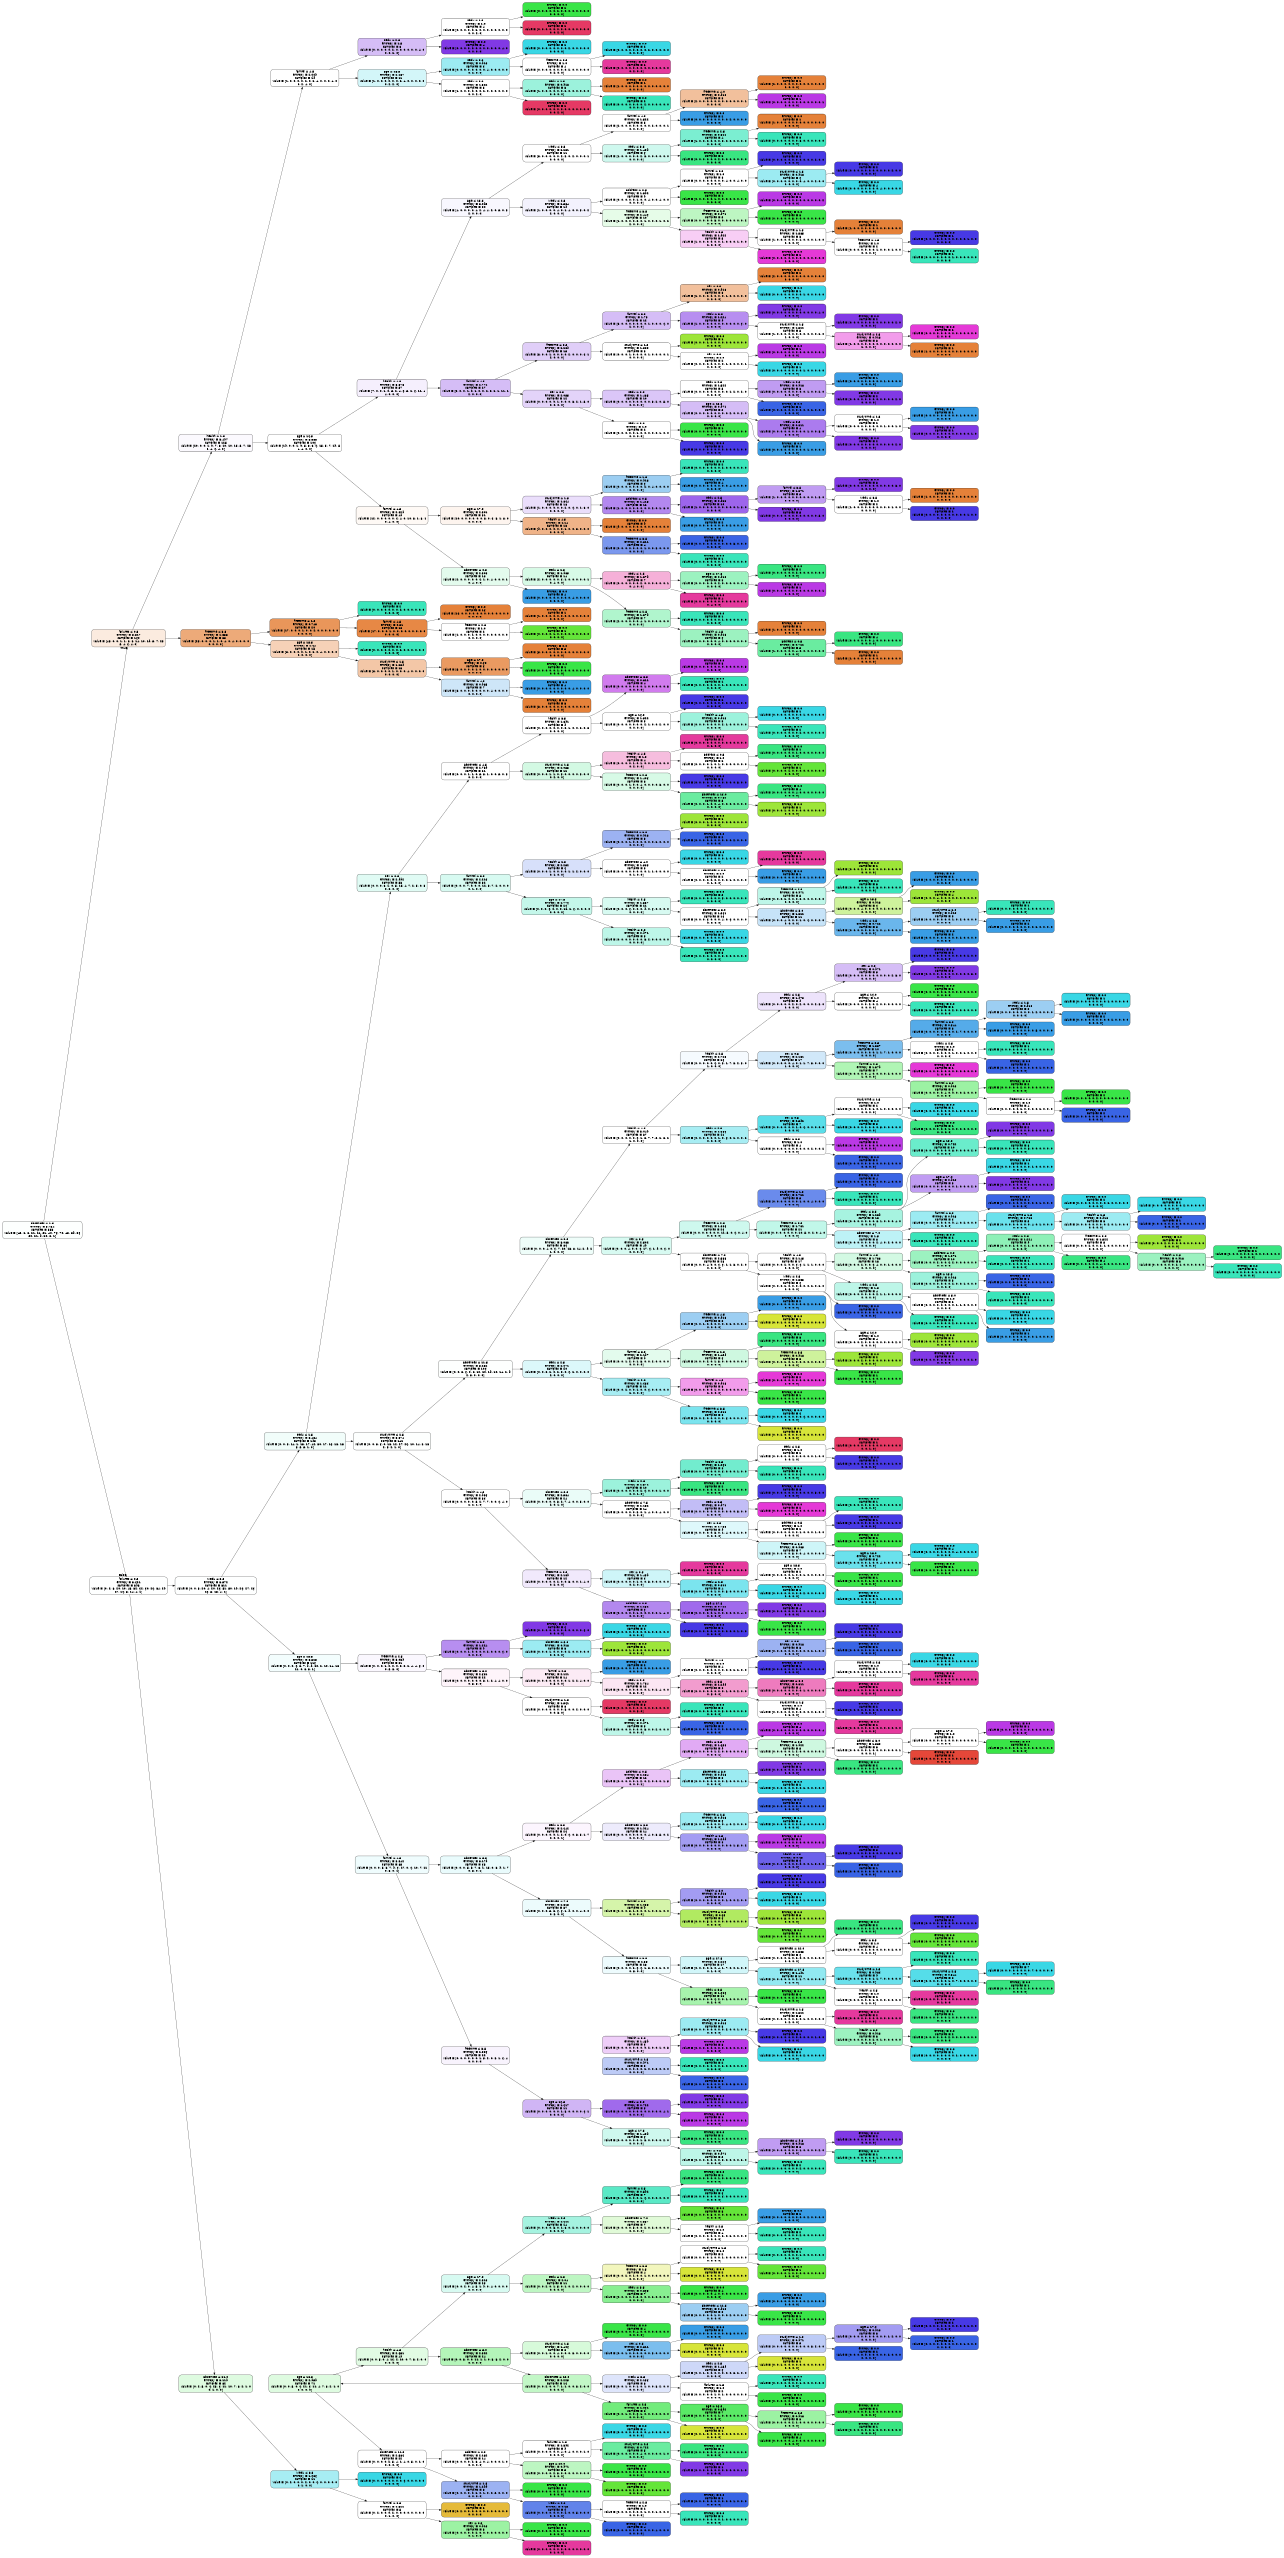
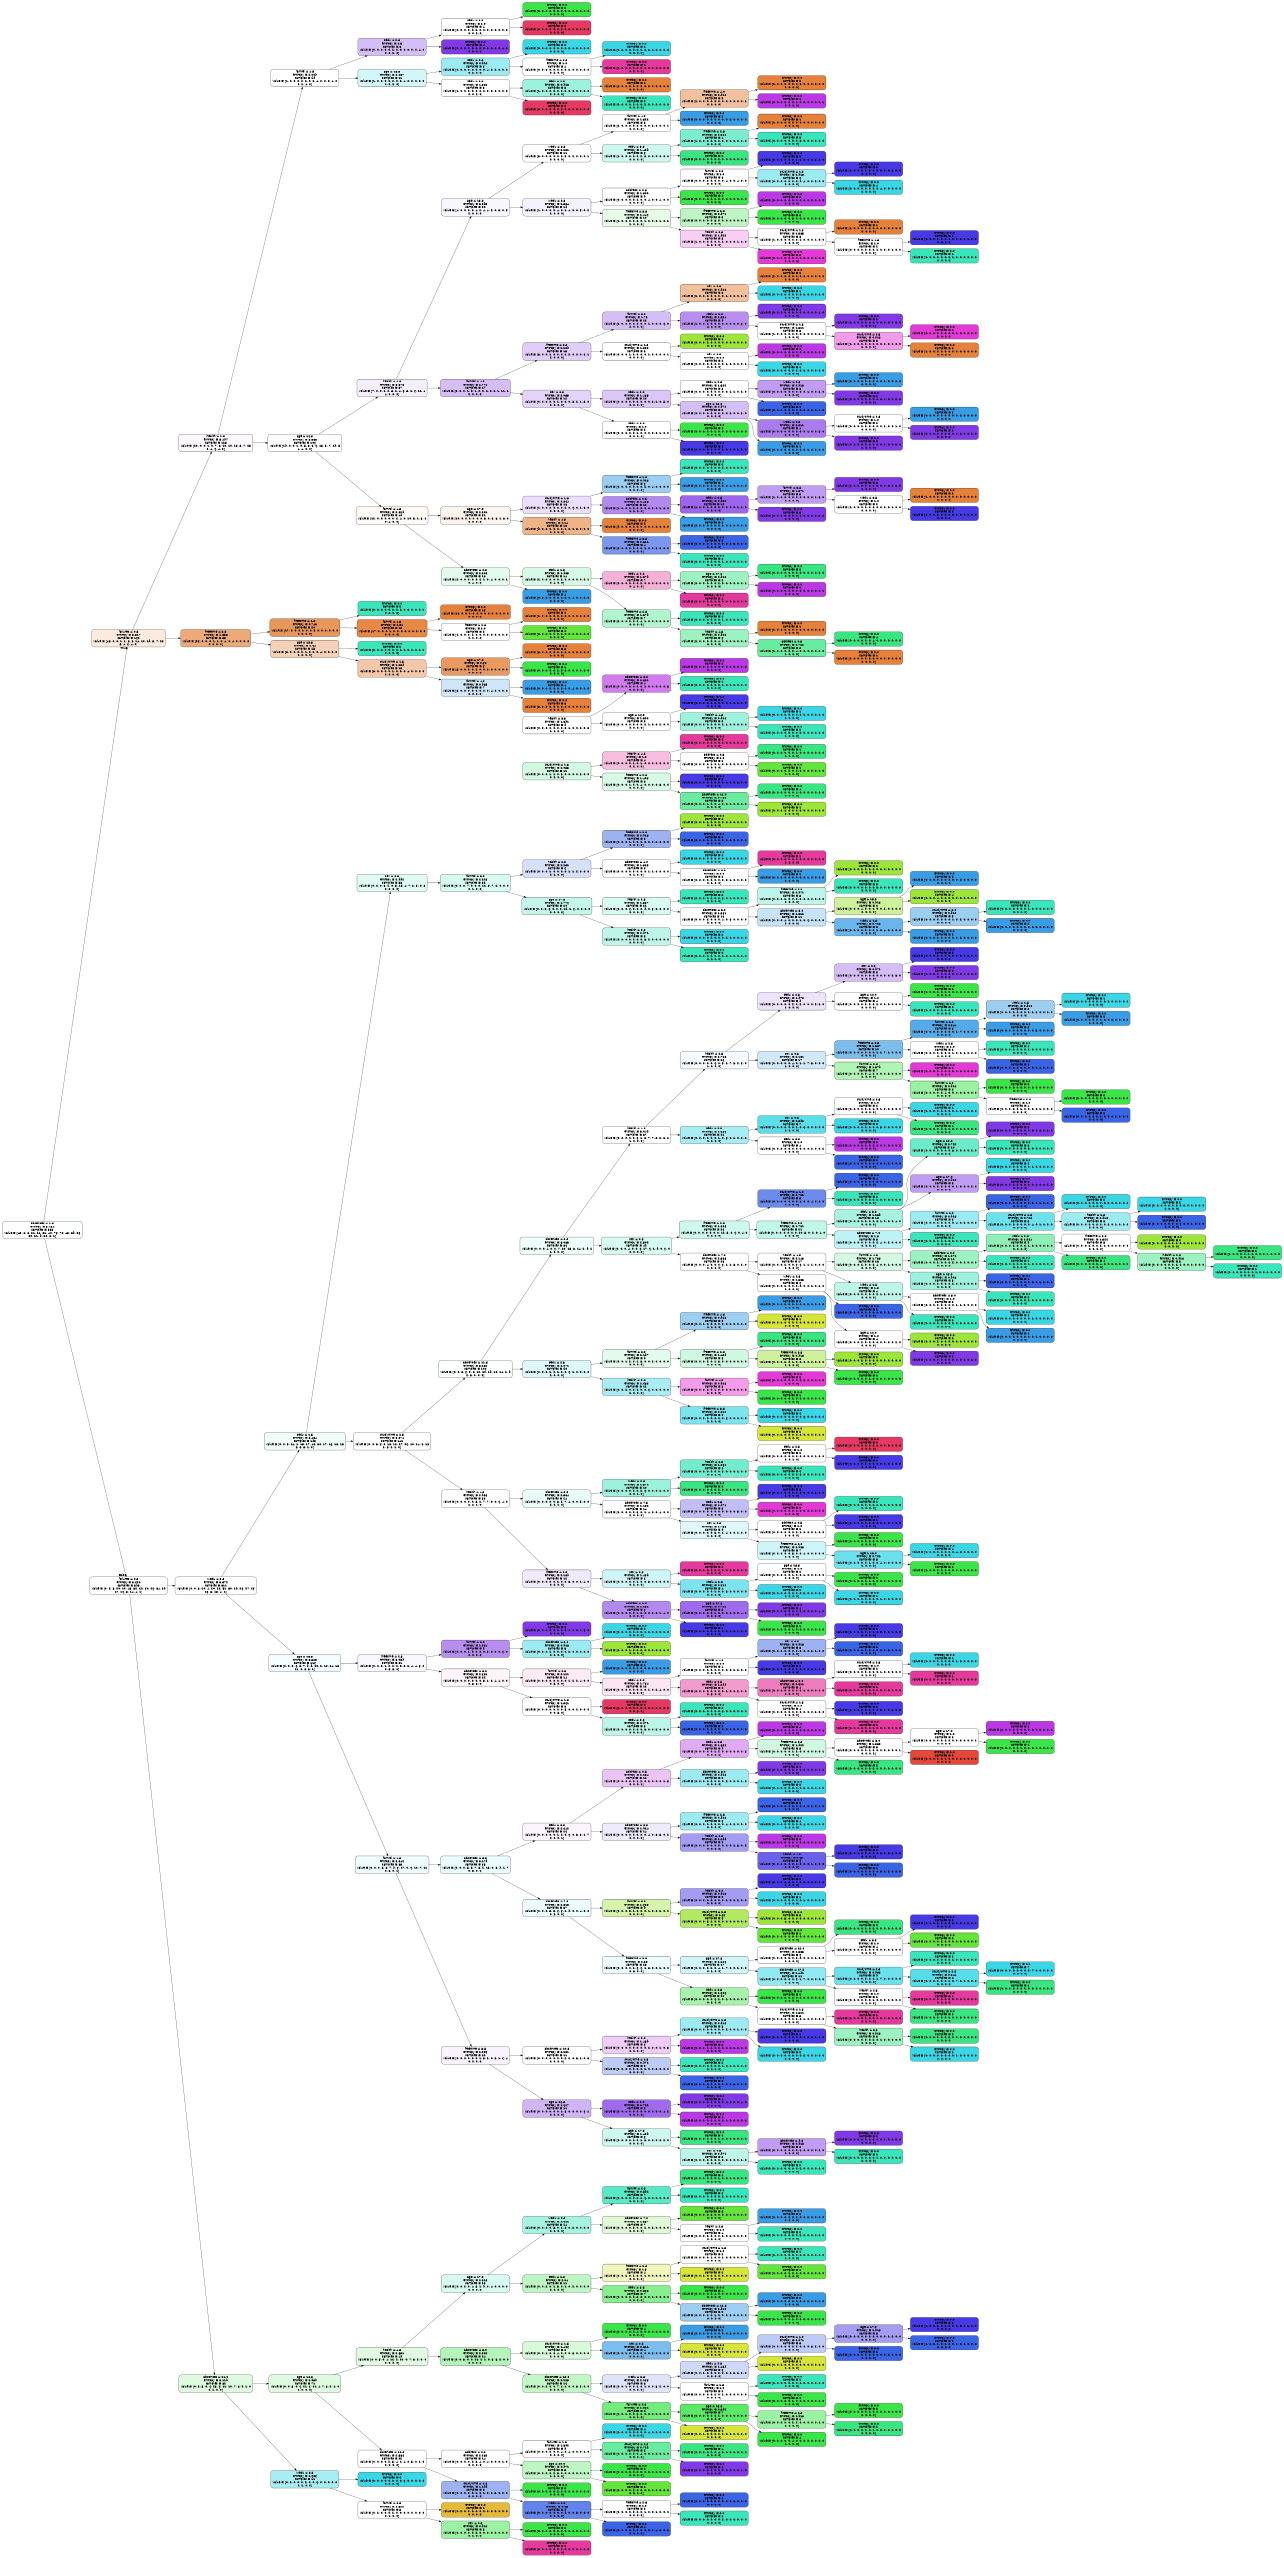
(475, 771) -> none
none -> (557, 2055)
(433, 2384) -> (260, 2384)
